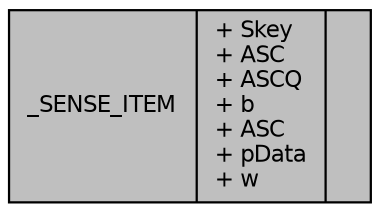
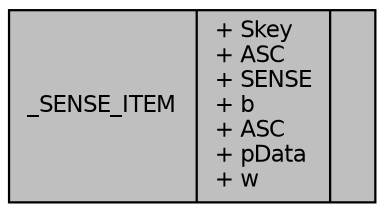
(259, 80) -> (263, 80)
